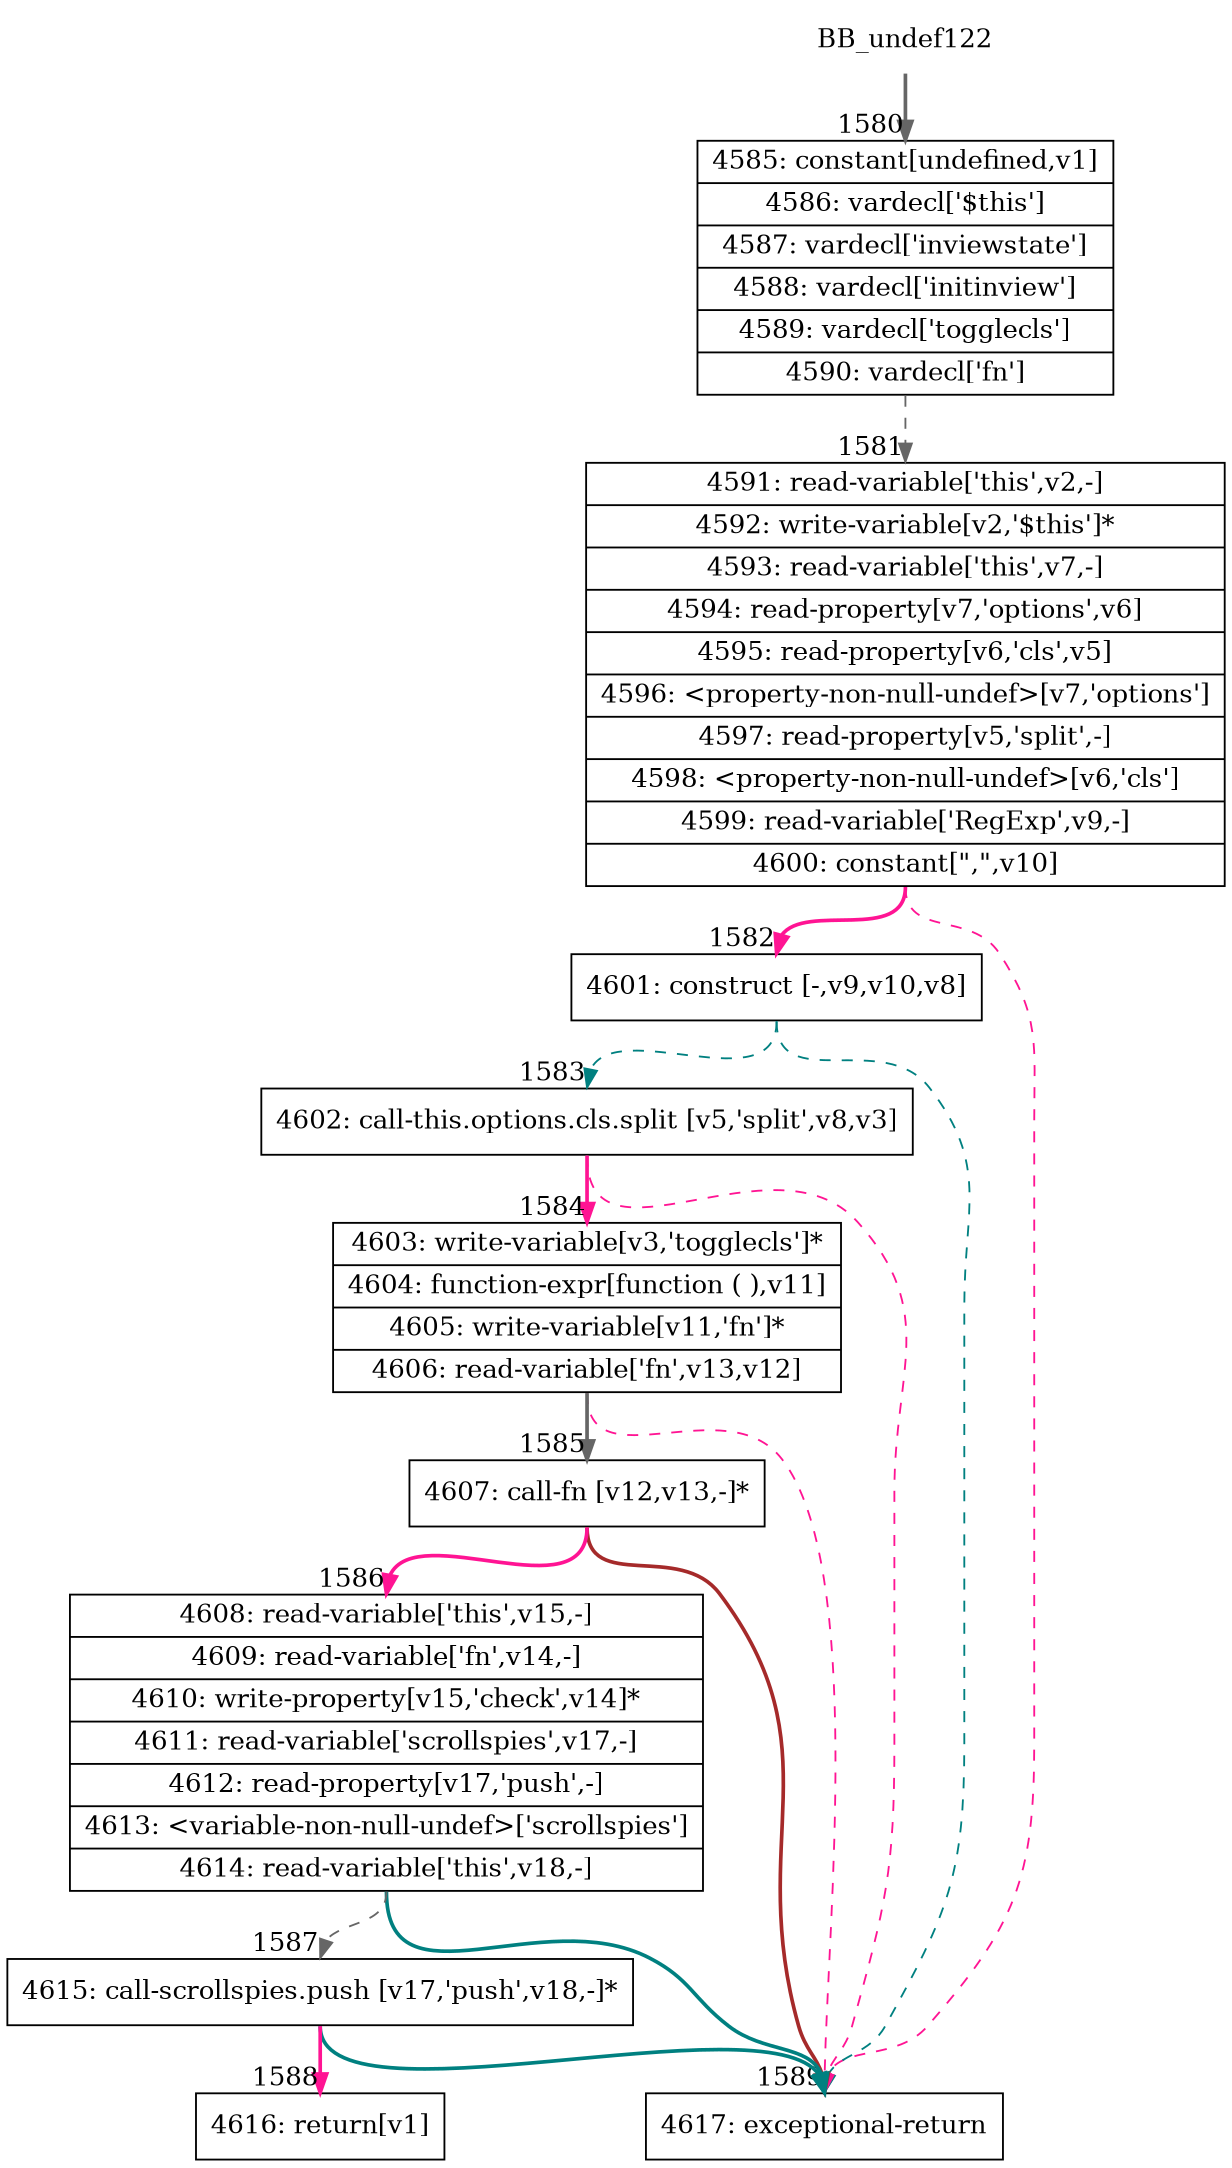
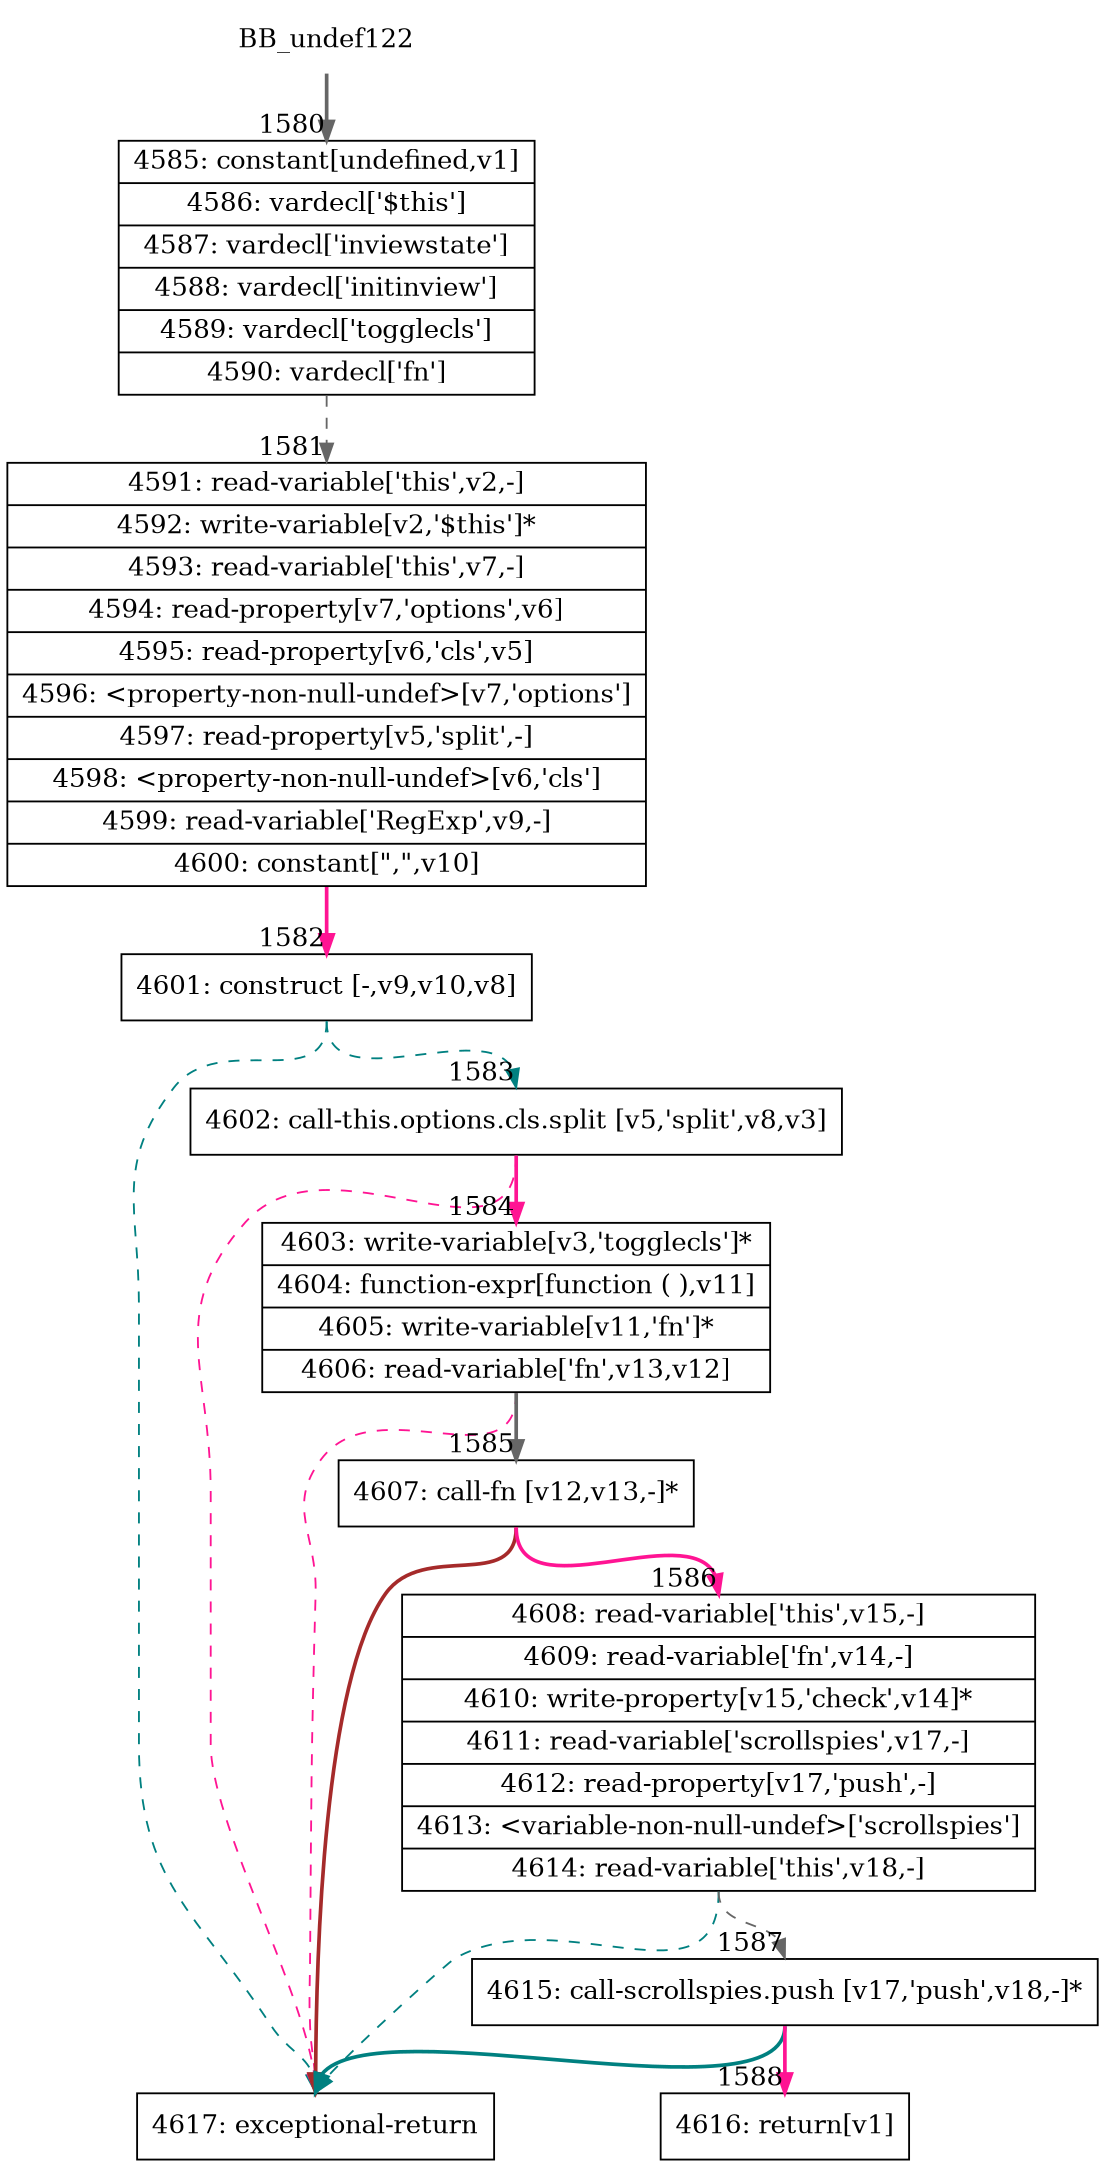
(1034, 1496) -> none
(606, 1944) -> (516, 1942)
